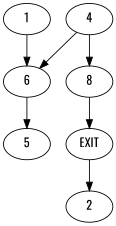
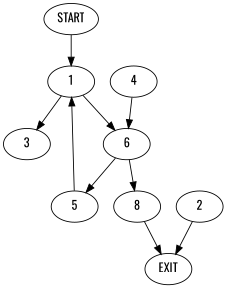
none -> (71, 19)
(89, 46) -> (131, 171)
none -> (27, 144)
none -> (73, 148)
(89, 171) -> (186, 234)
